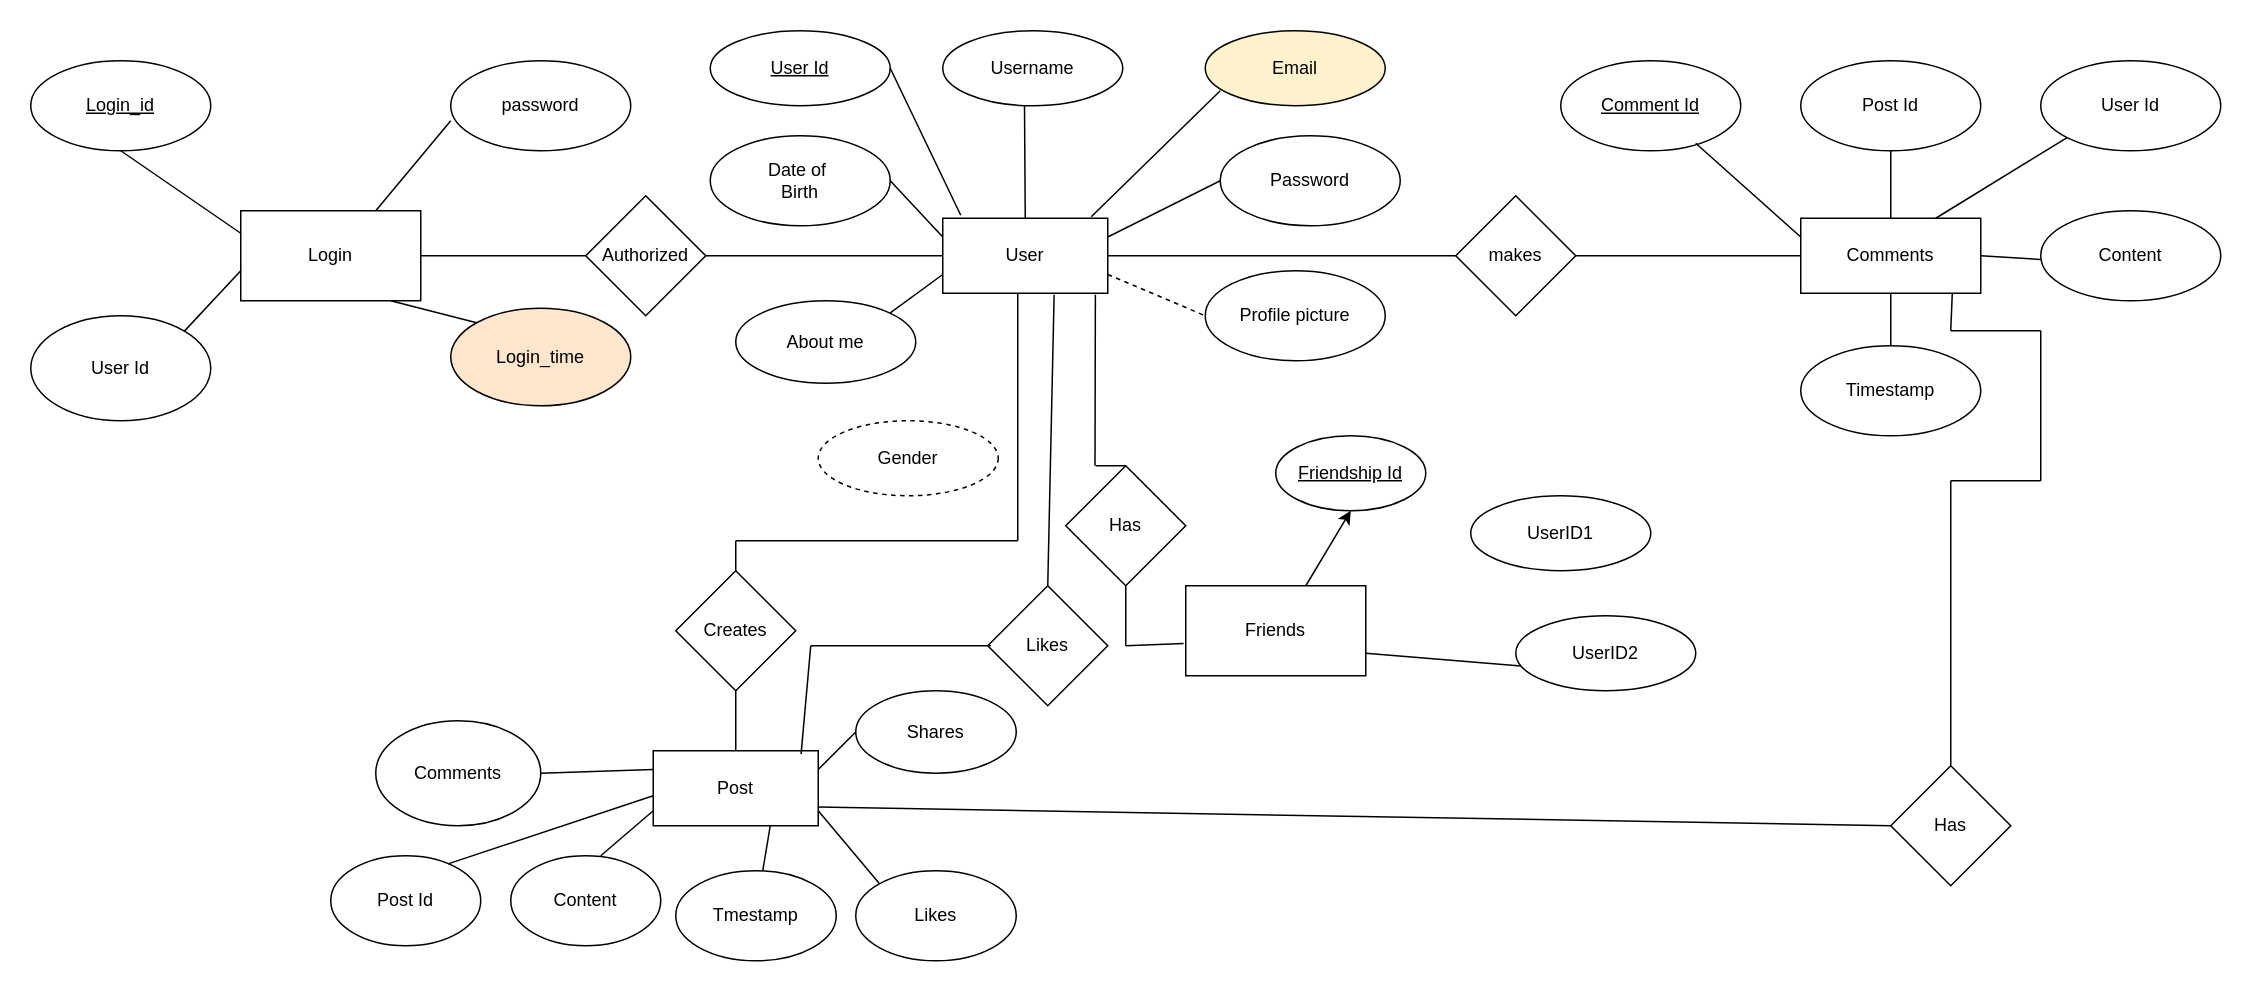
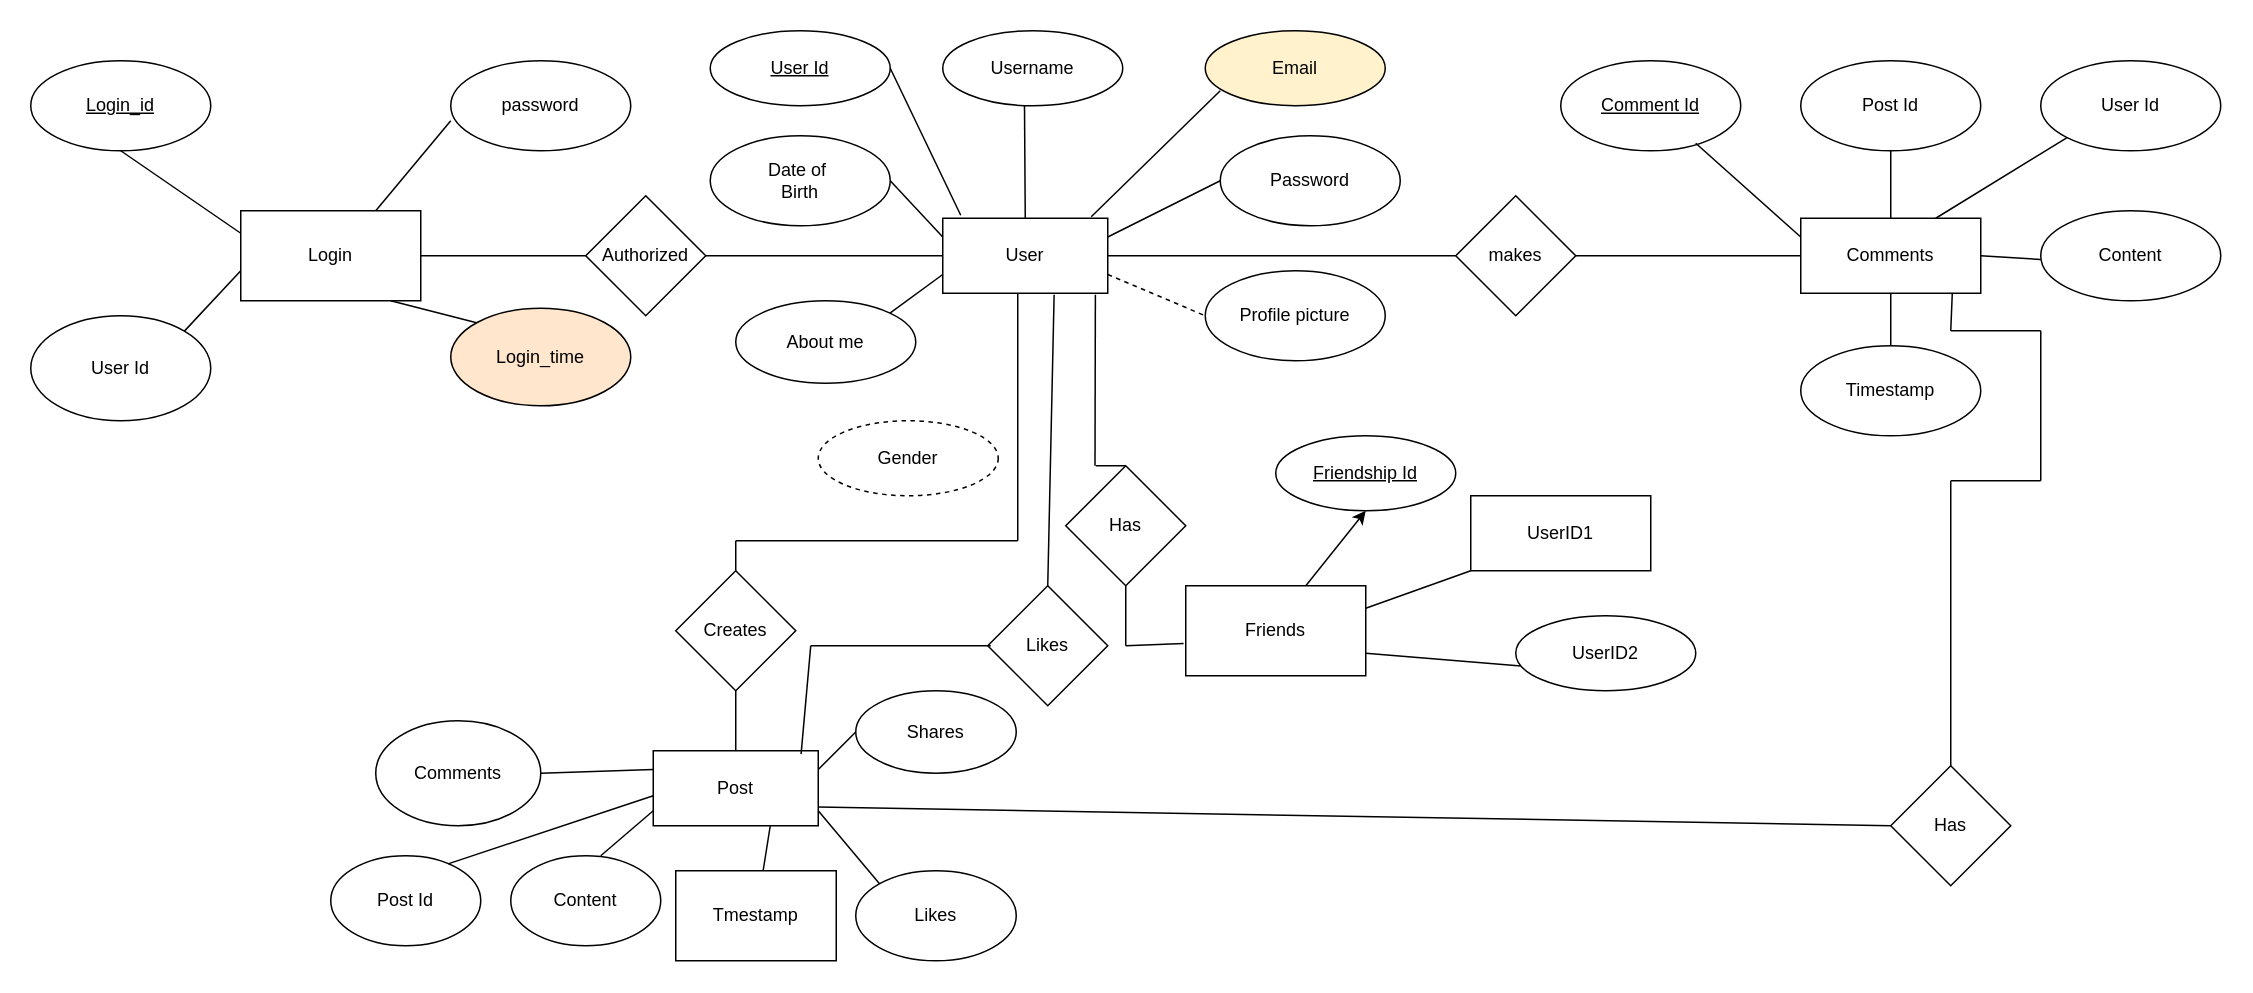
(1351, 473) -> (1366, 473)
(1561, 533) -> (1561, 533)
none -> (1418, 590)
(756, 916) -> (756, 916)
